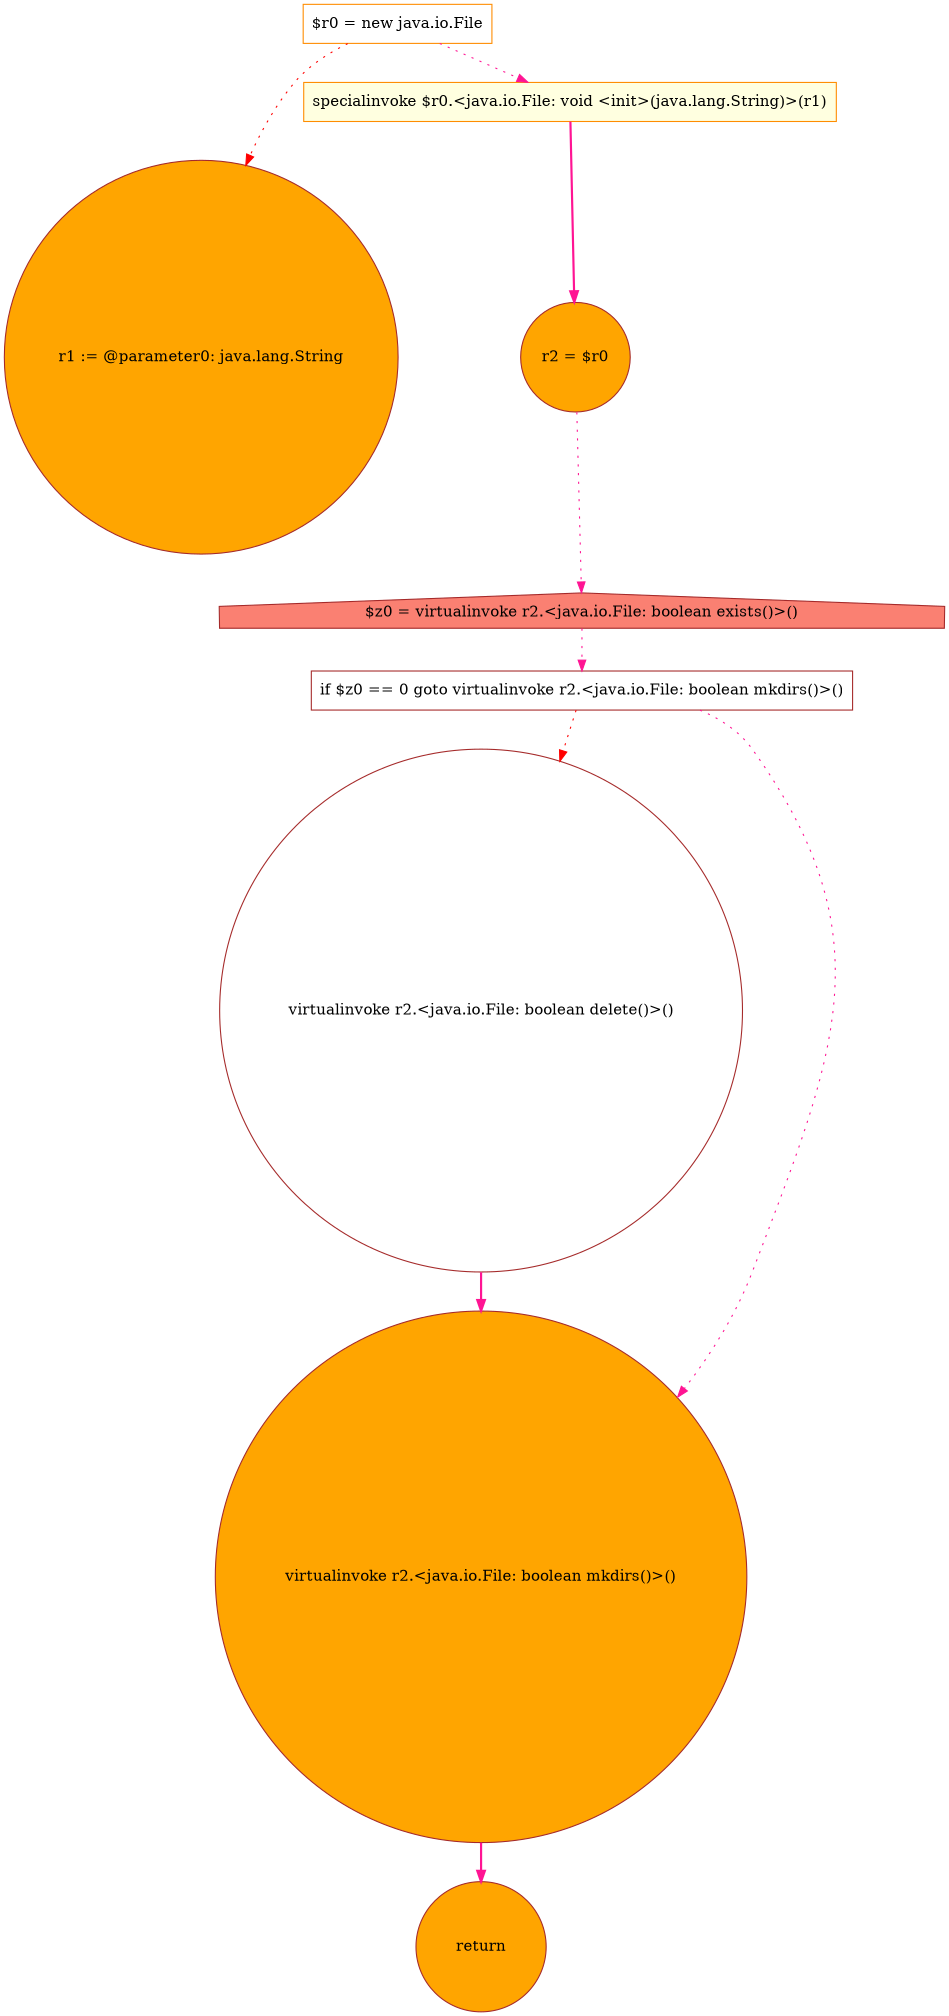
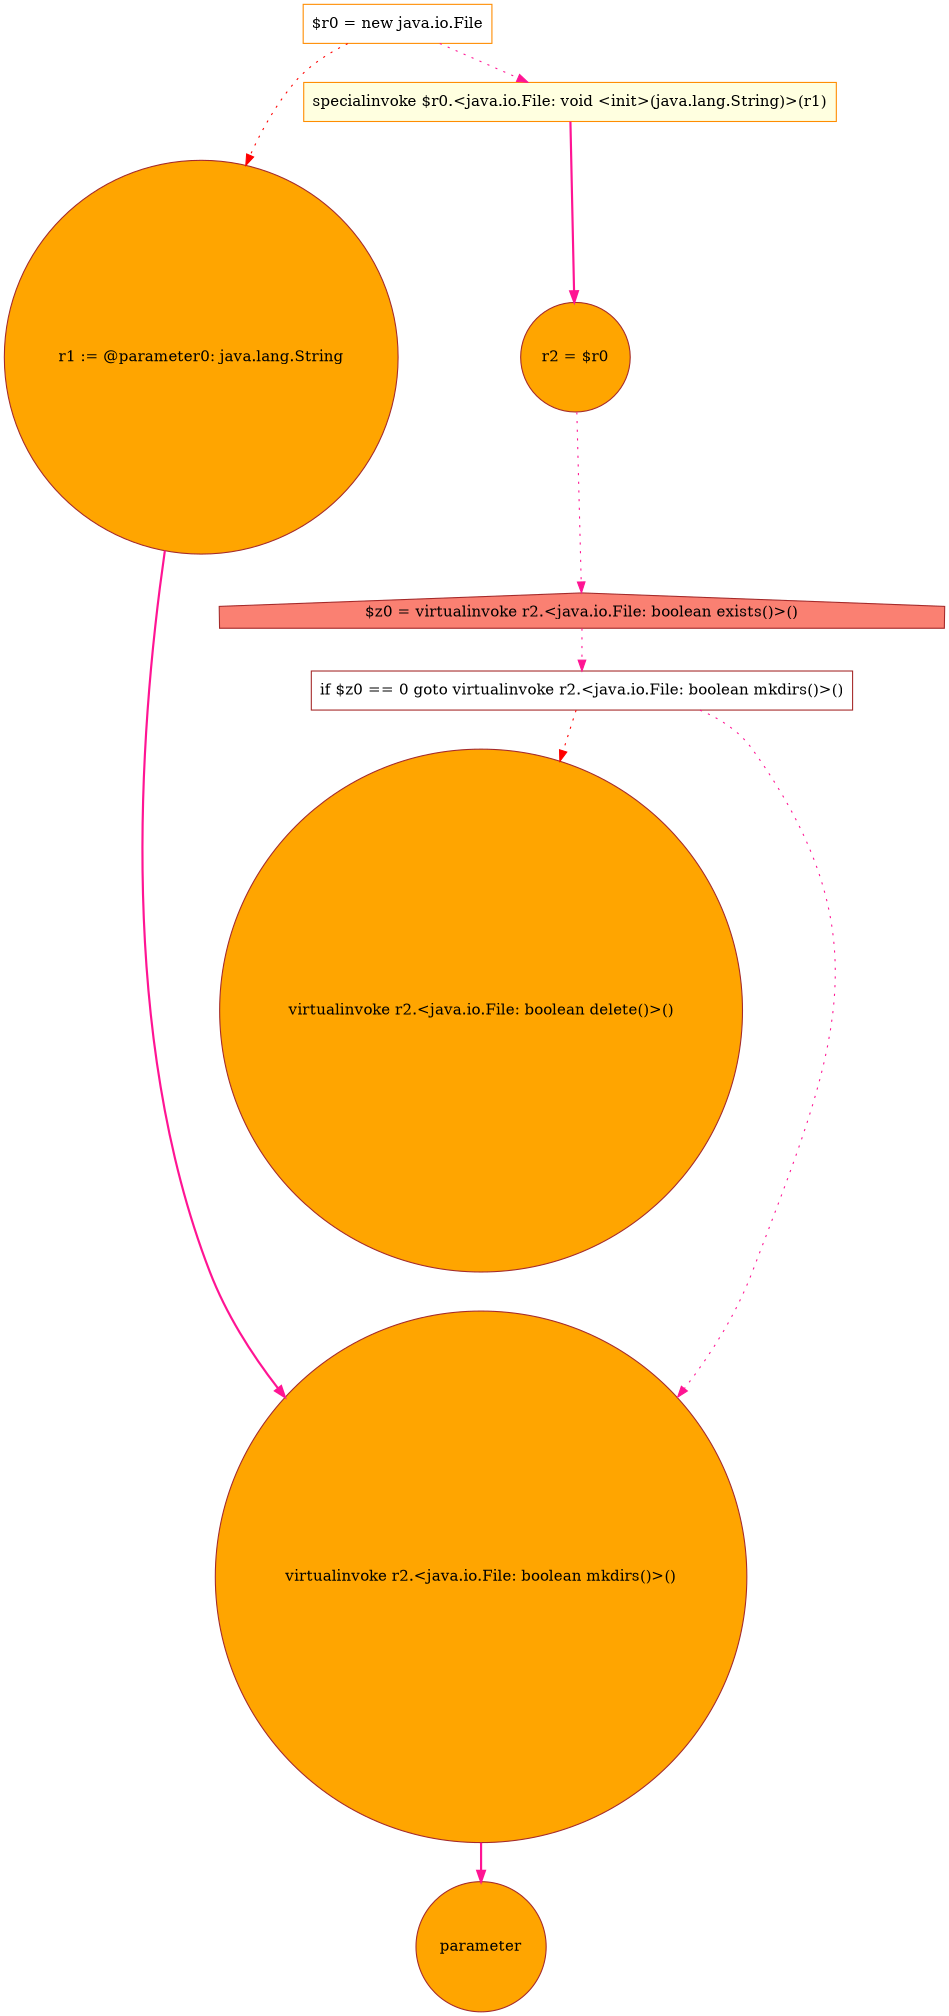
(481, 1011) -> (481, 1011)
(481, 1286) -> (148, 982)
(481, 1947) -> (481, 1947)
